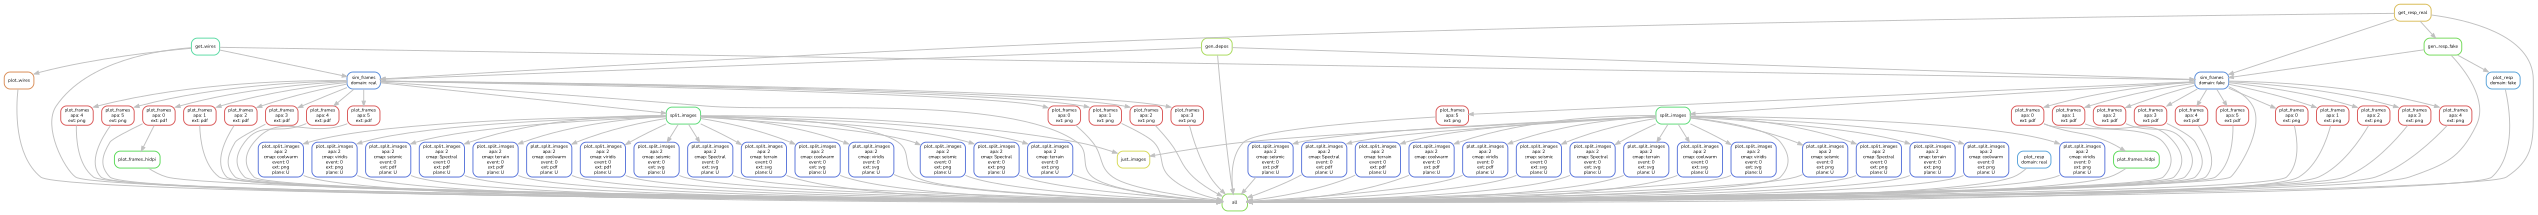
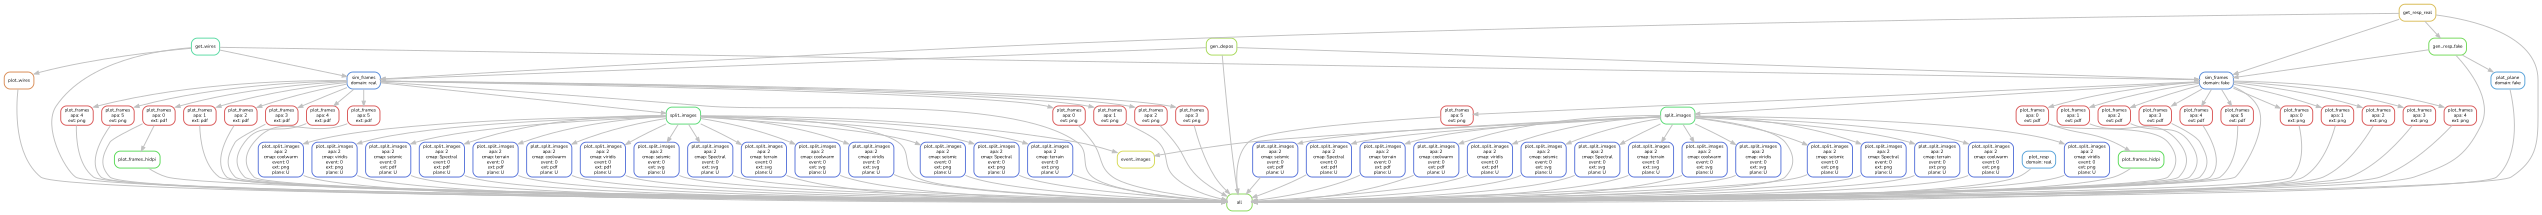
(2503, 81) -> (2508, 81)
(1134, 160) -> (1136, 160)
